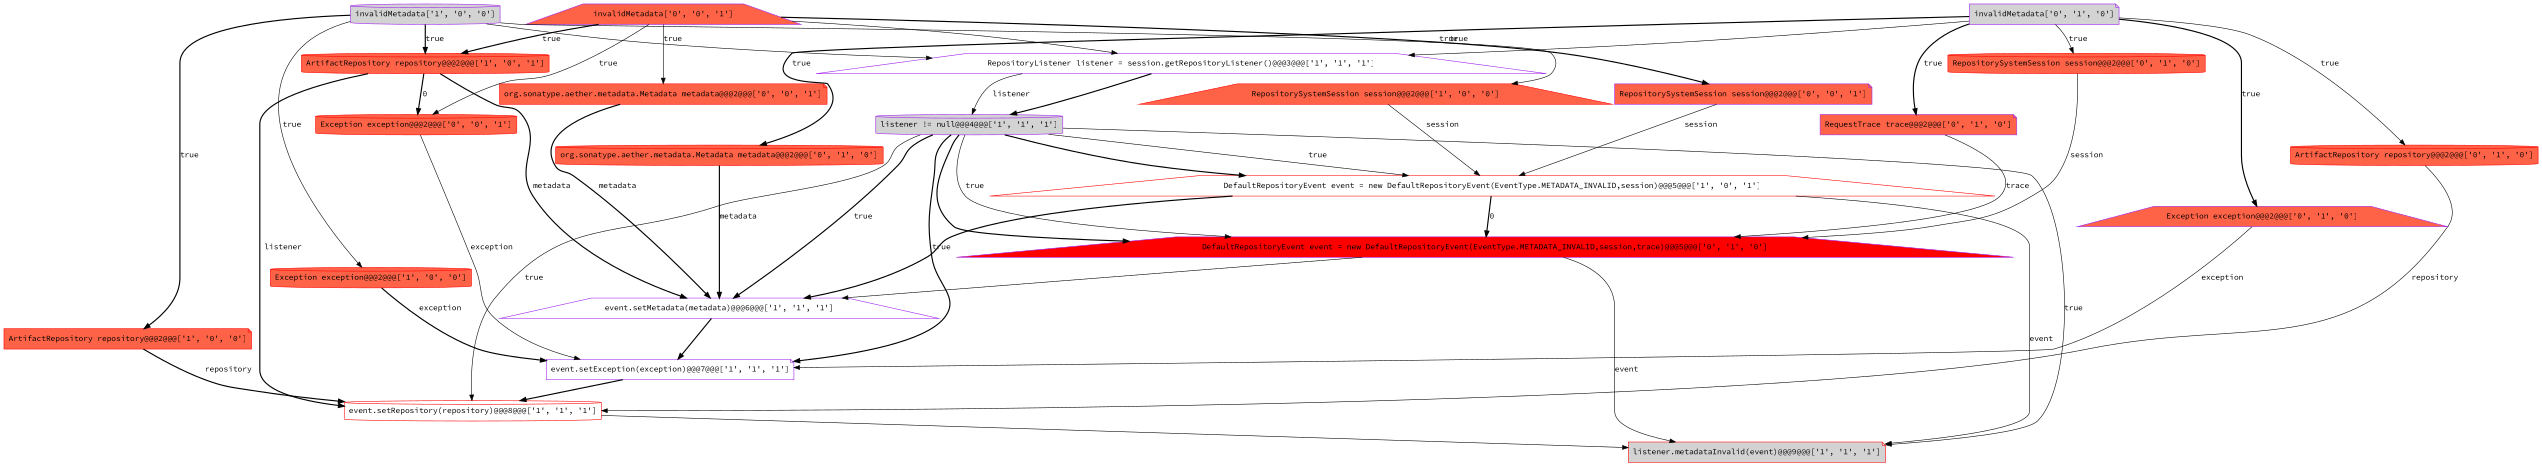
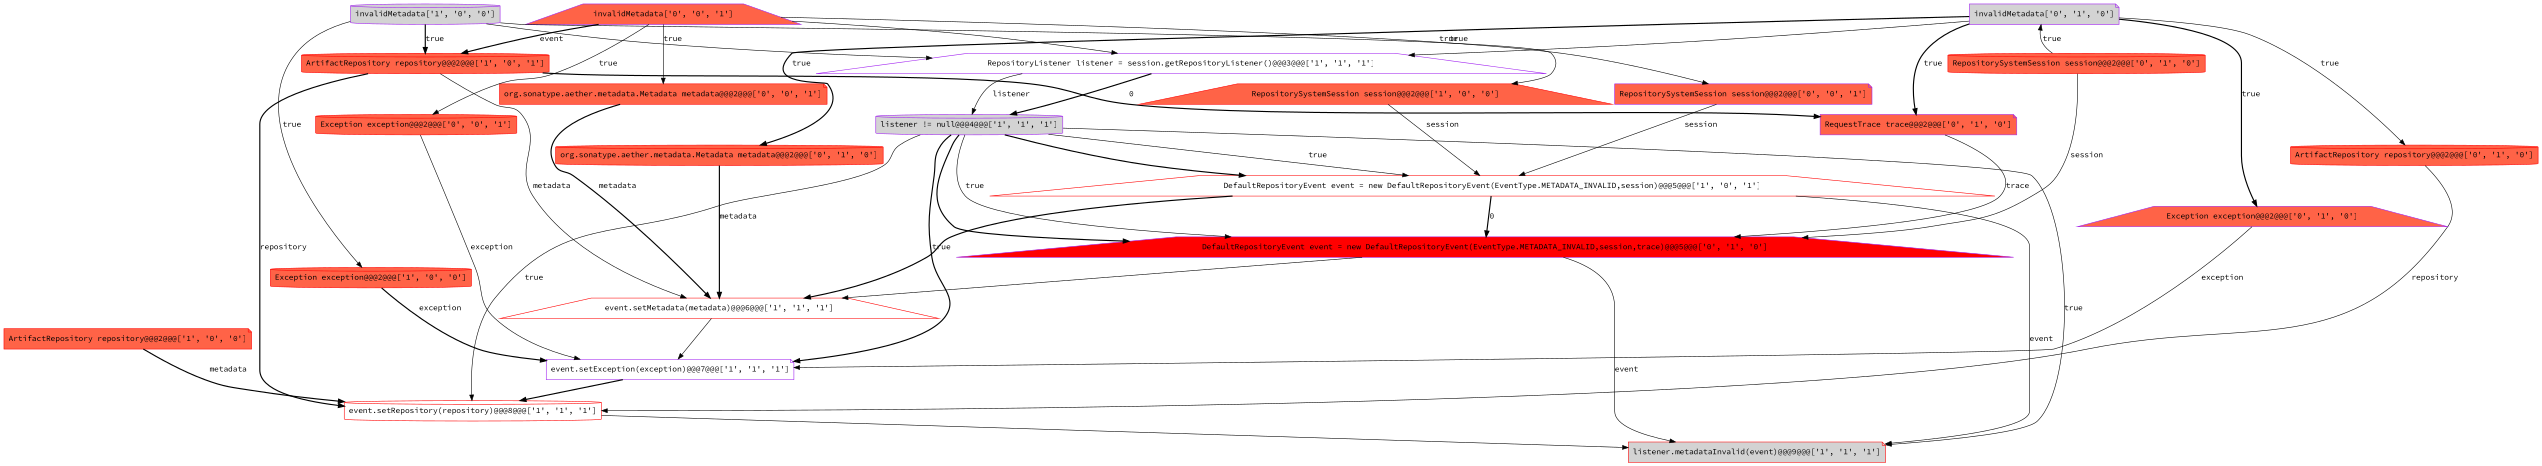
(1244, 32) -> (1244, 32)
(2065, 35) -> (2043, 44)
(552, 39) -> (552, 39)
(421, 91) -> (1177, 108)
(180, 107) -> none
(534, 198) -> (534, 198)
(839, 218) -> none
(283, 247) -> (283, 247)
(719, 308) -> (719, 308)
(697, 337) -> (697, 337)
(228, 369) -> (228, 369)
